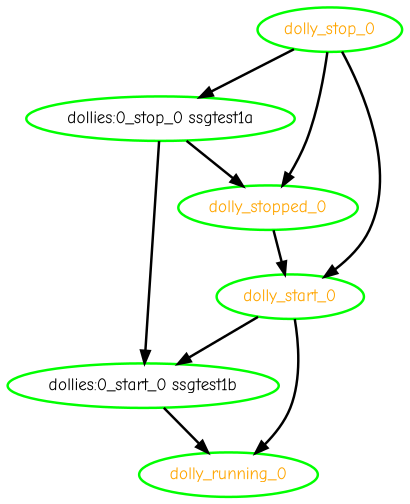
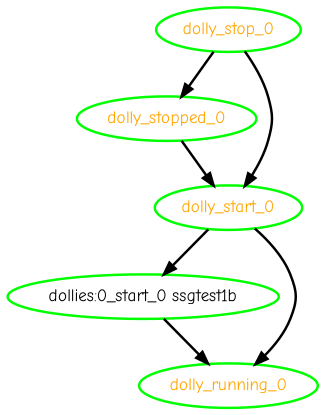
(160, 119) -> none
